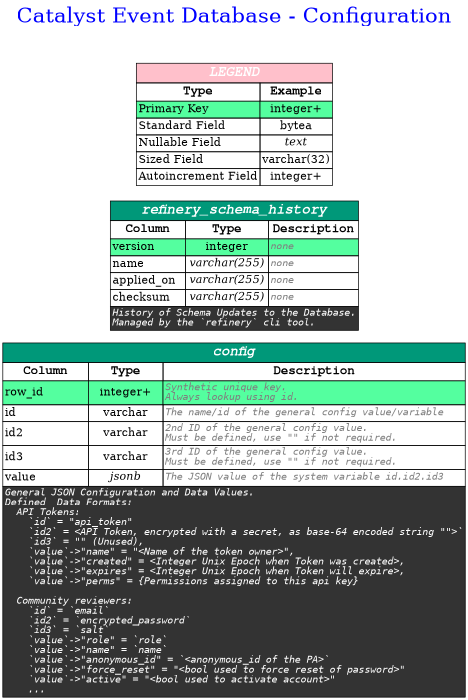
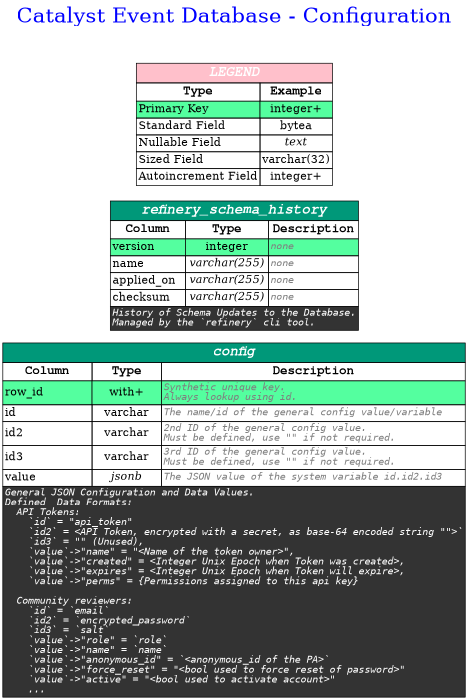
(126, 392) -> (127, 392)
